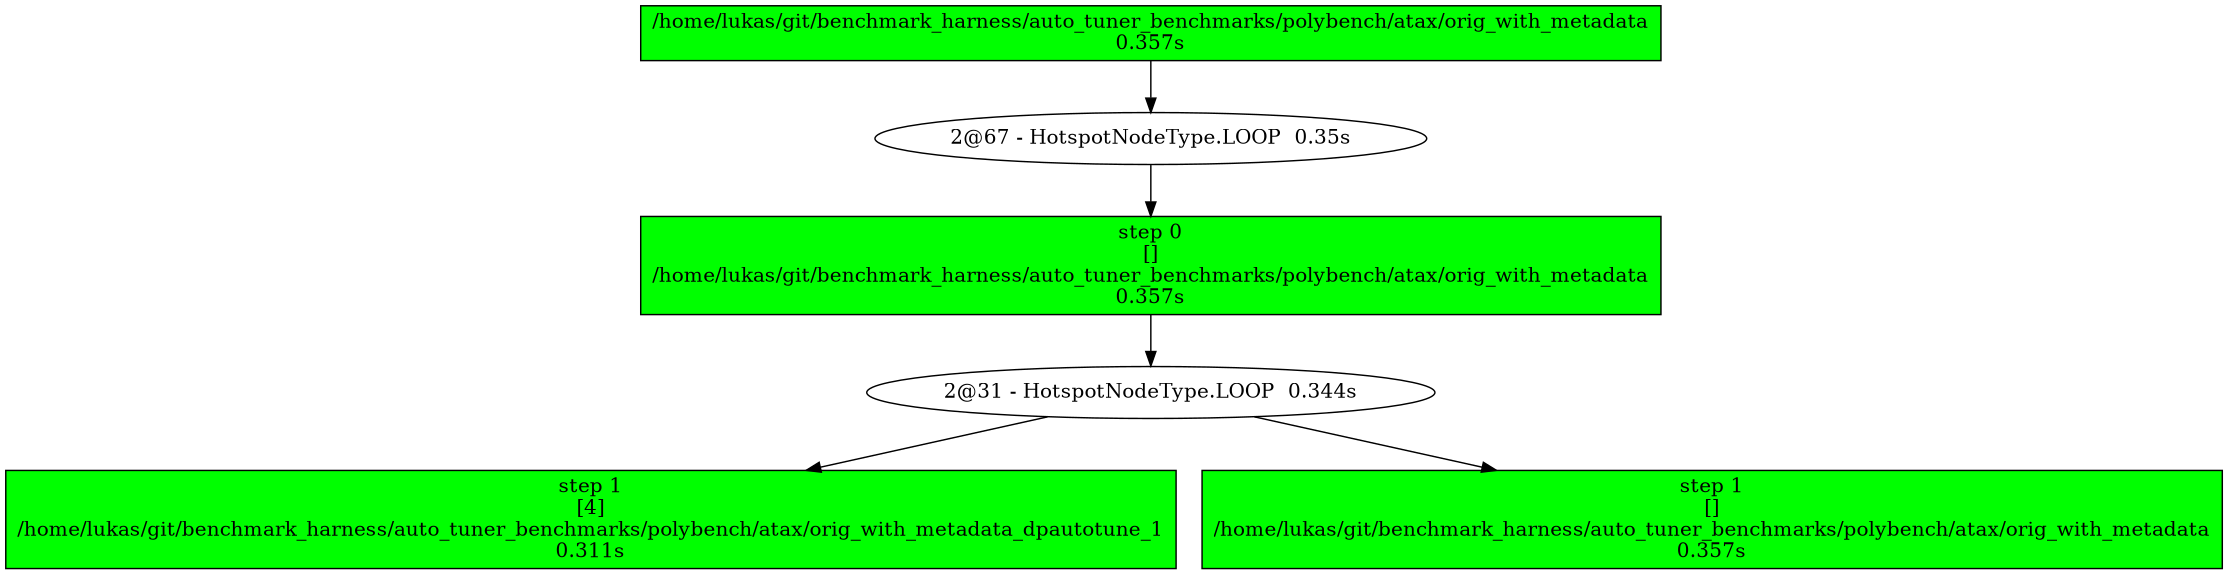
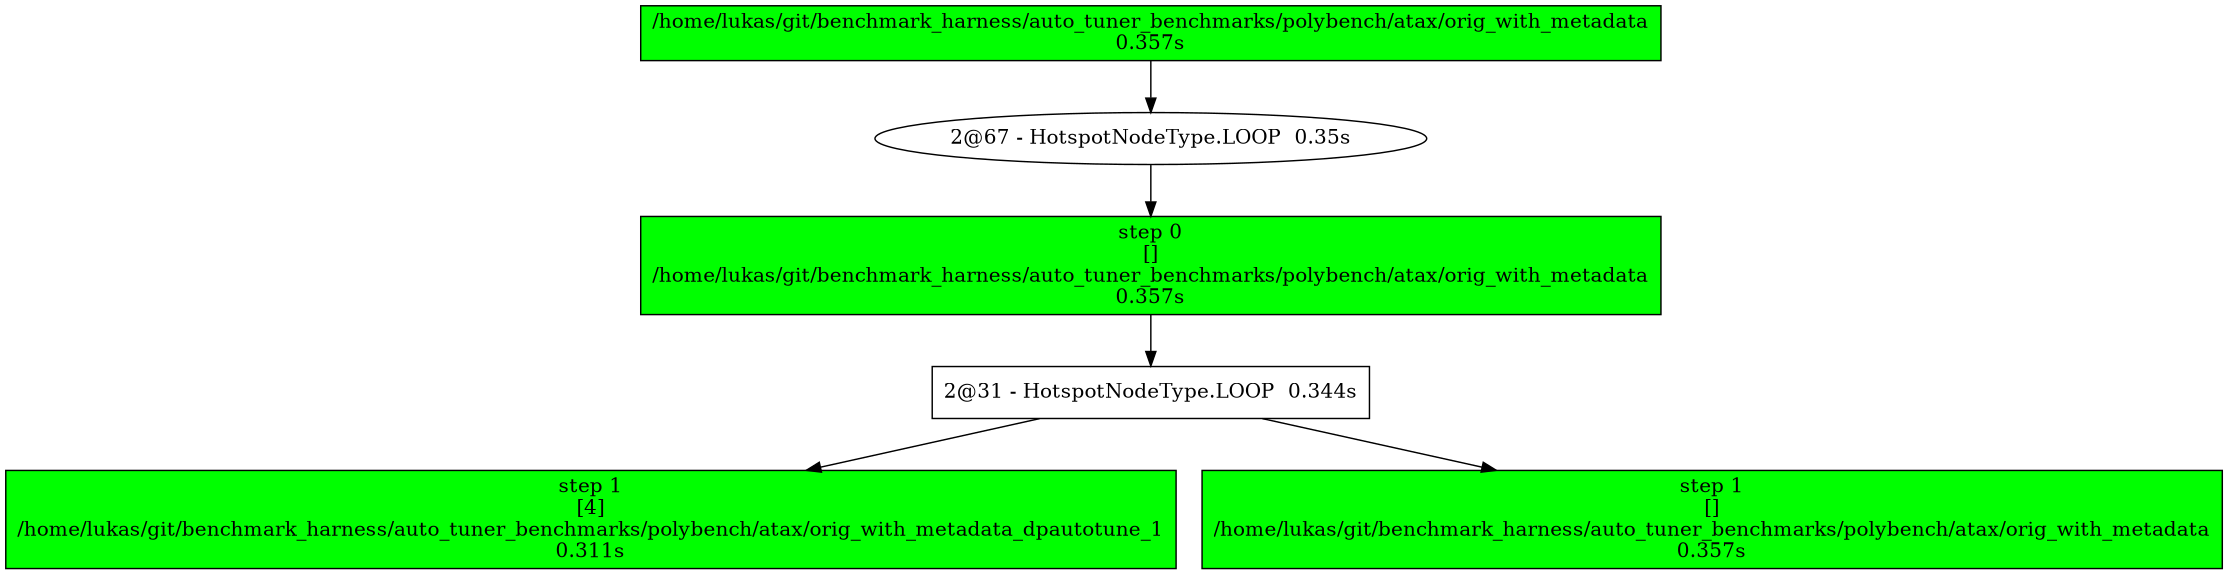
(1151, 393) -> (1151, 393)
